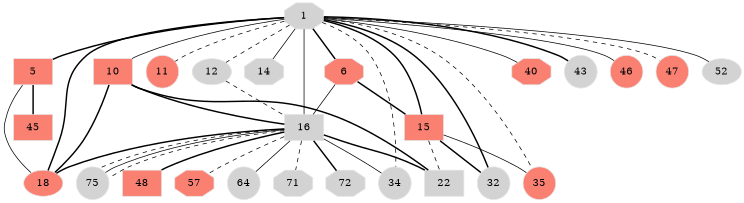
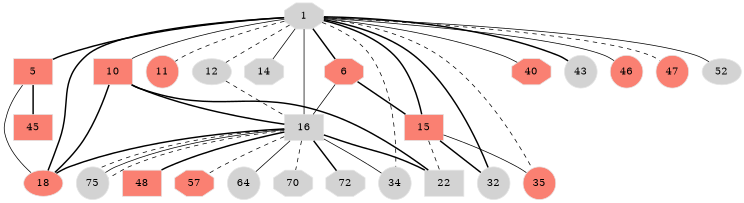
(293, 183) -> (293, 183)
